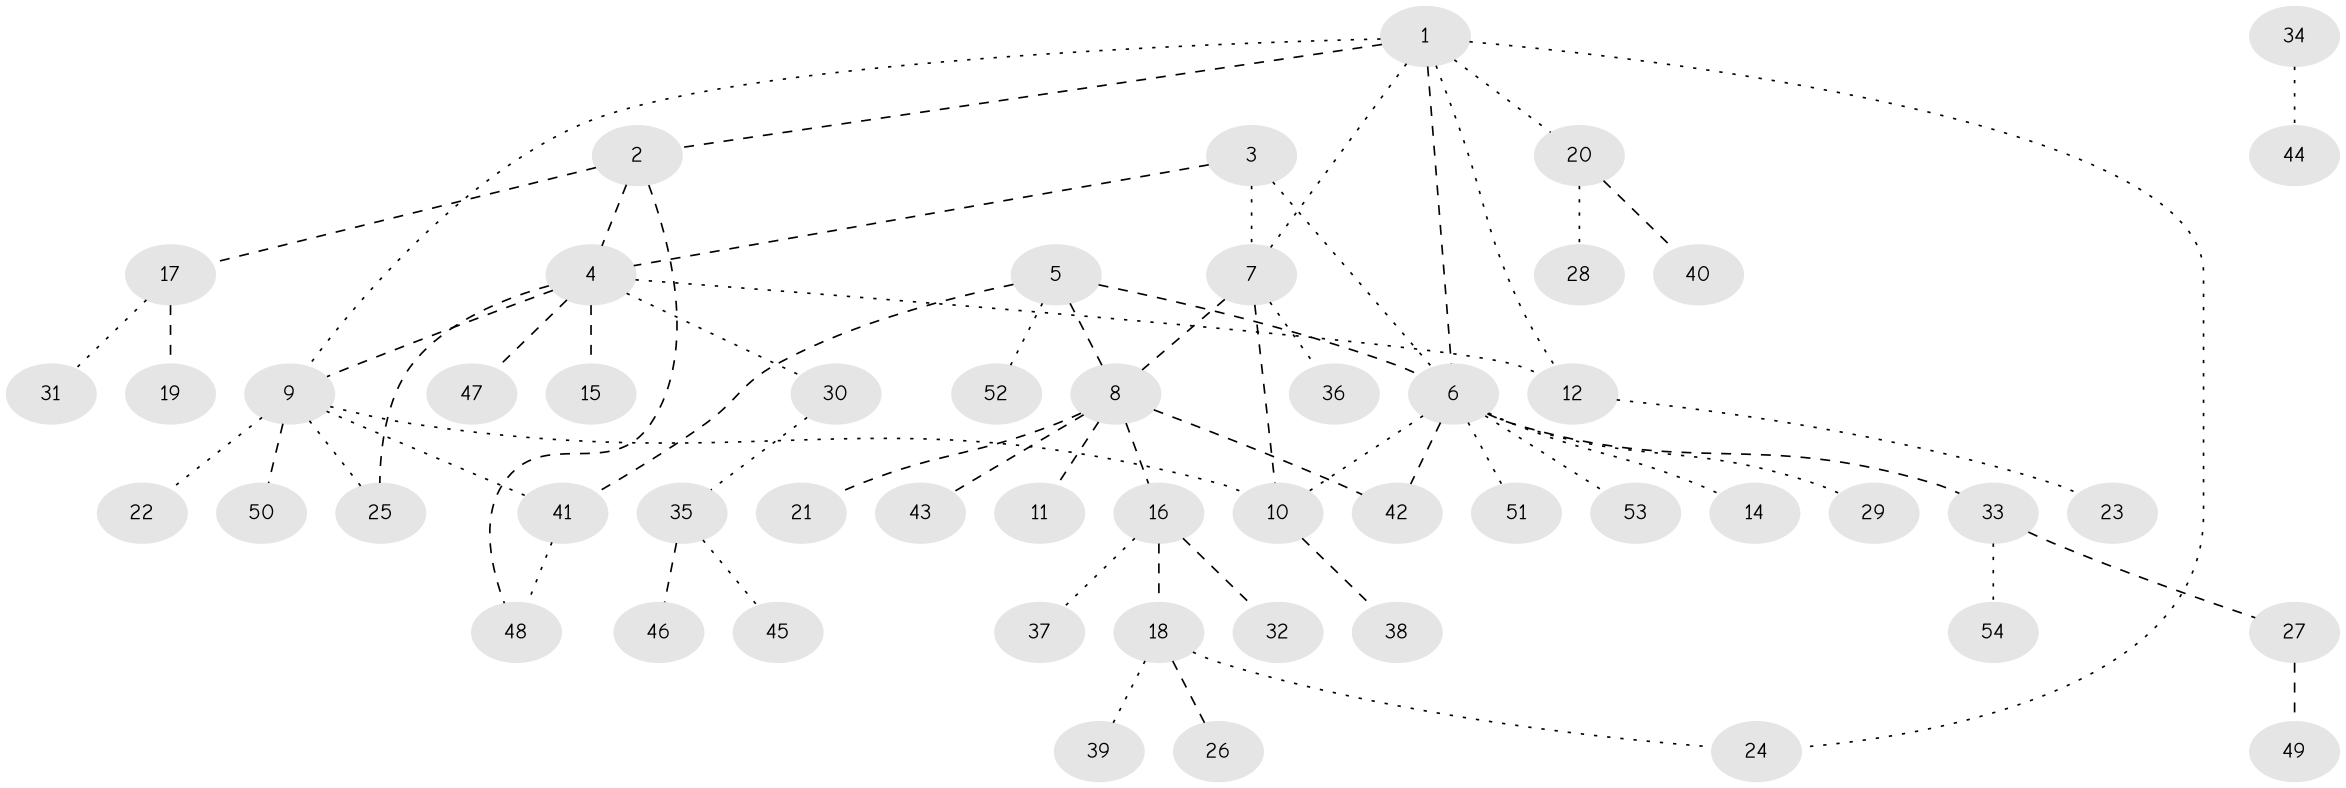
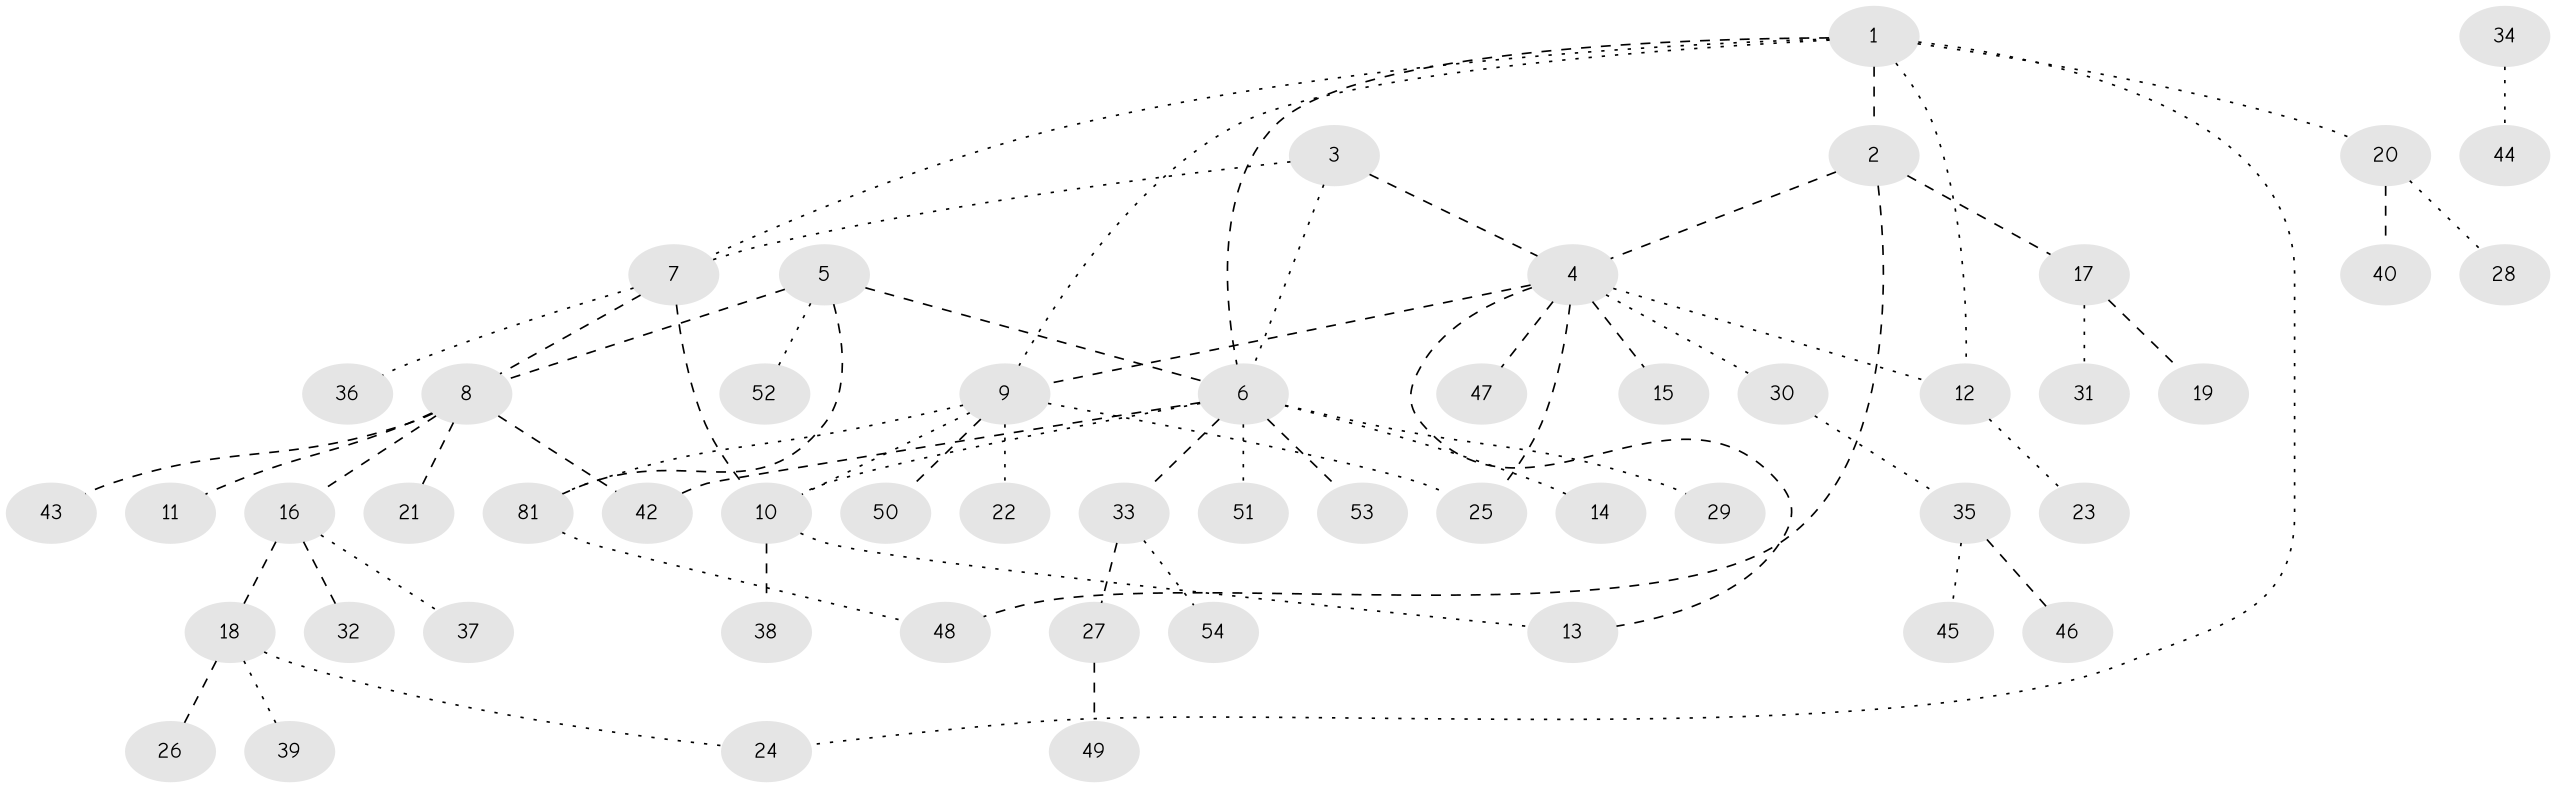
(1545, 454) -> (1289, 440)
(563, 513) -> (528, 513)
none -> (1573, 632)
